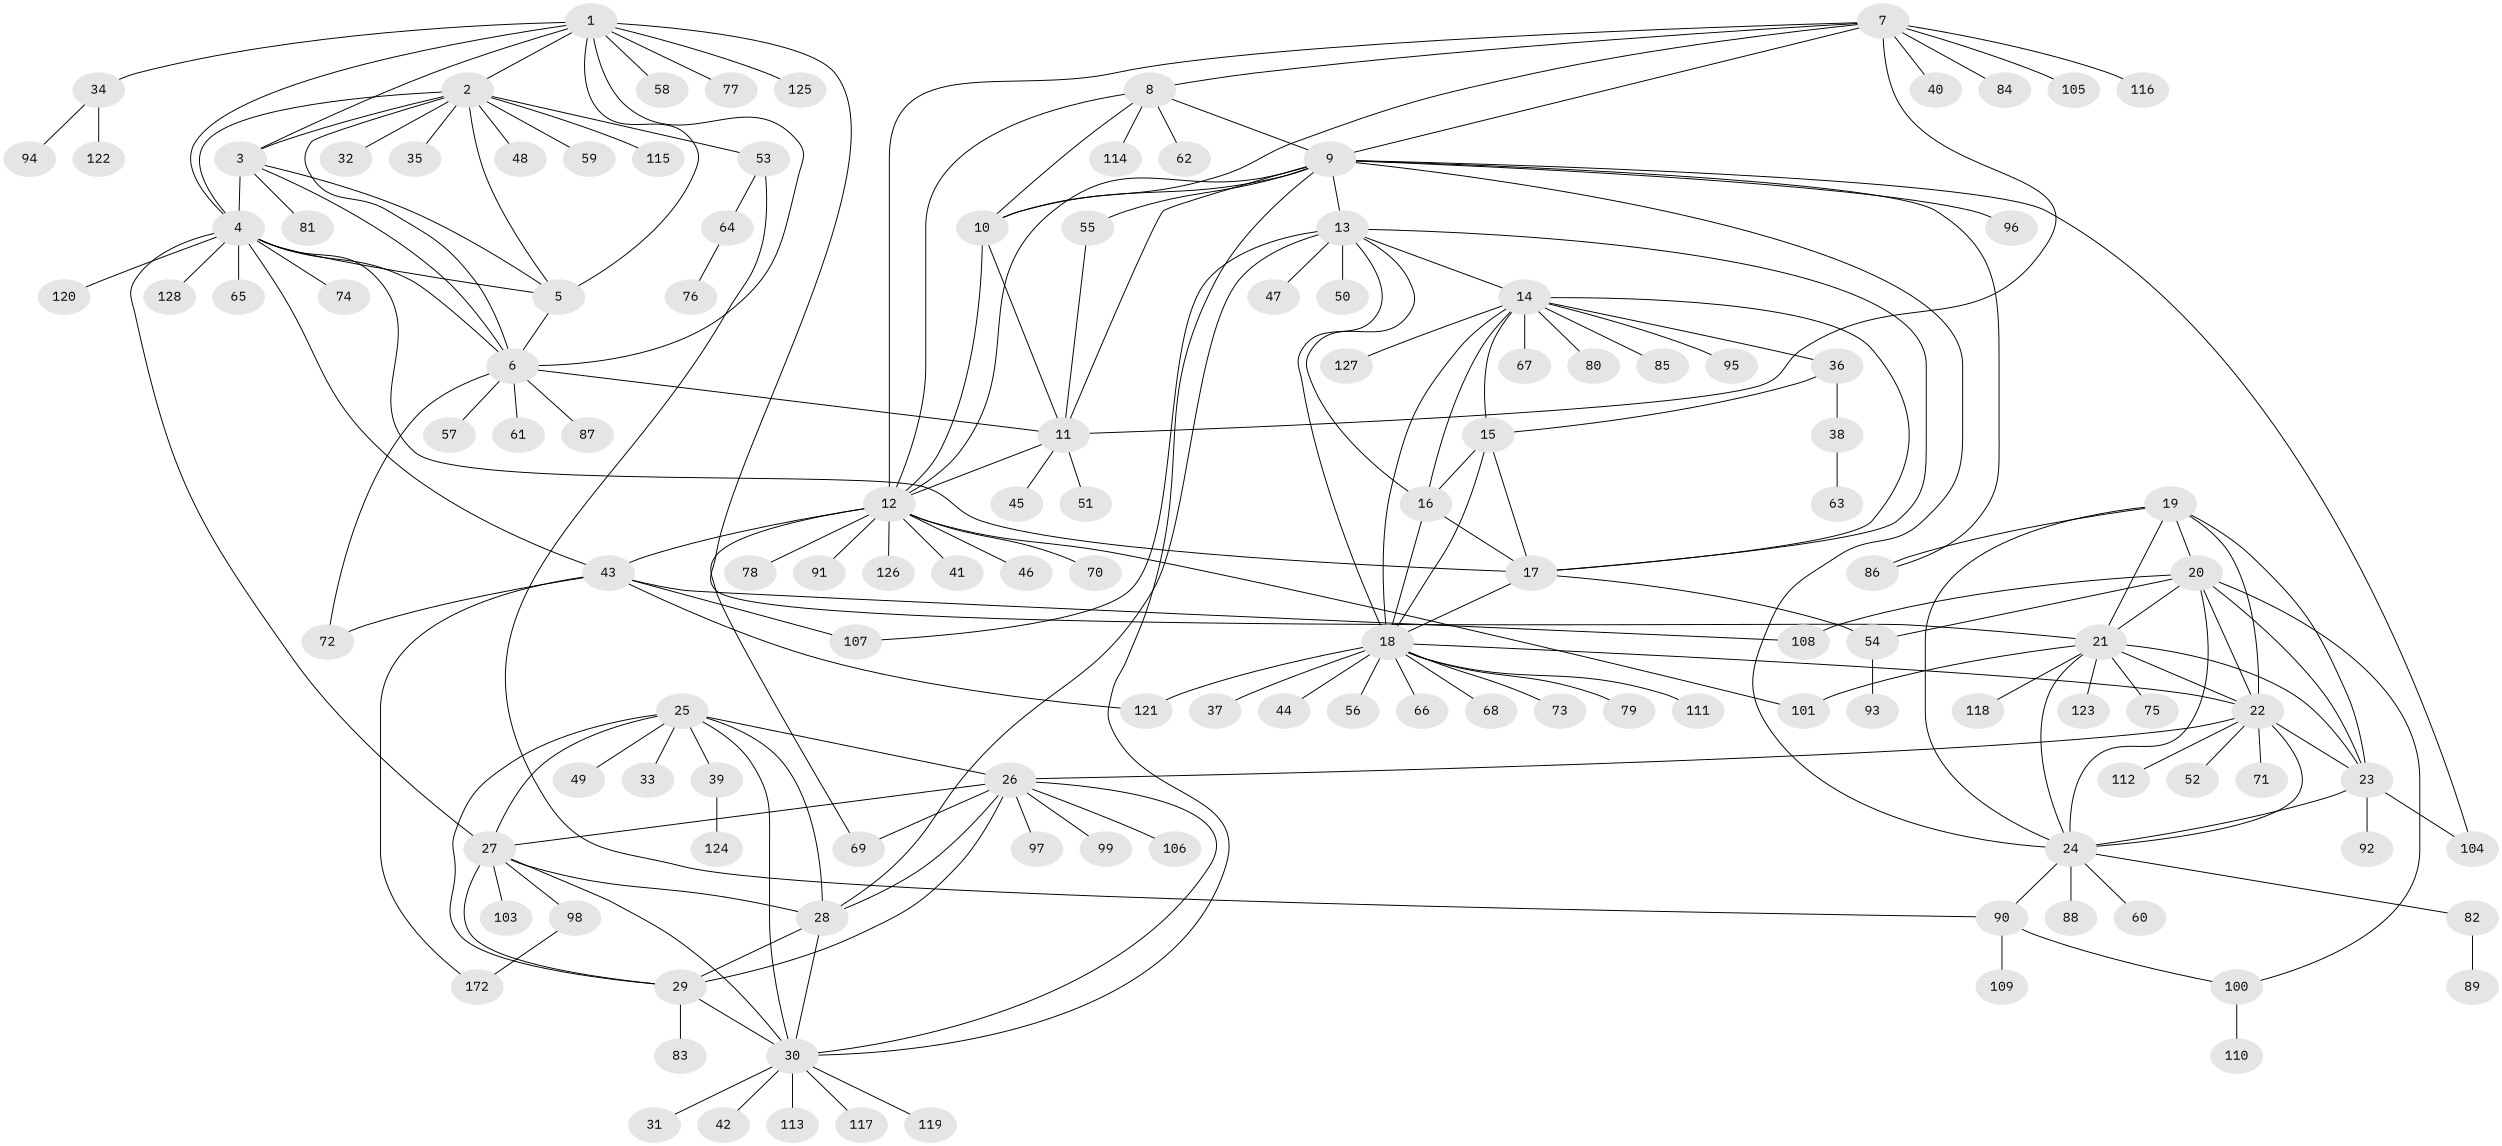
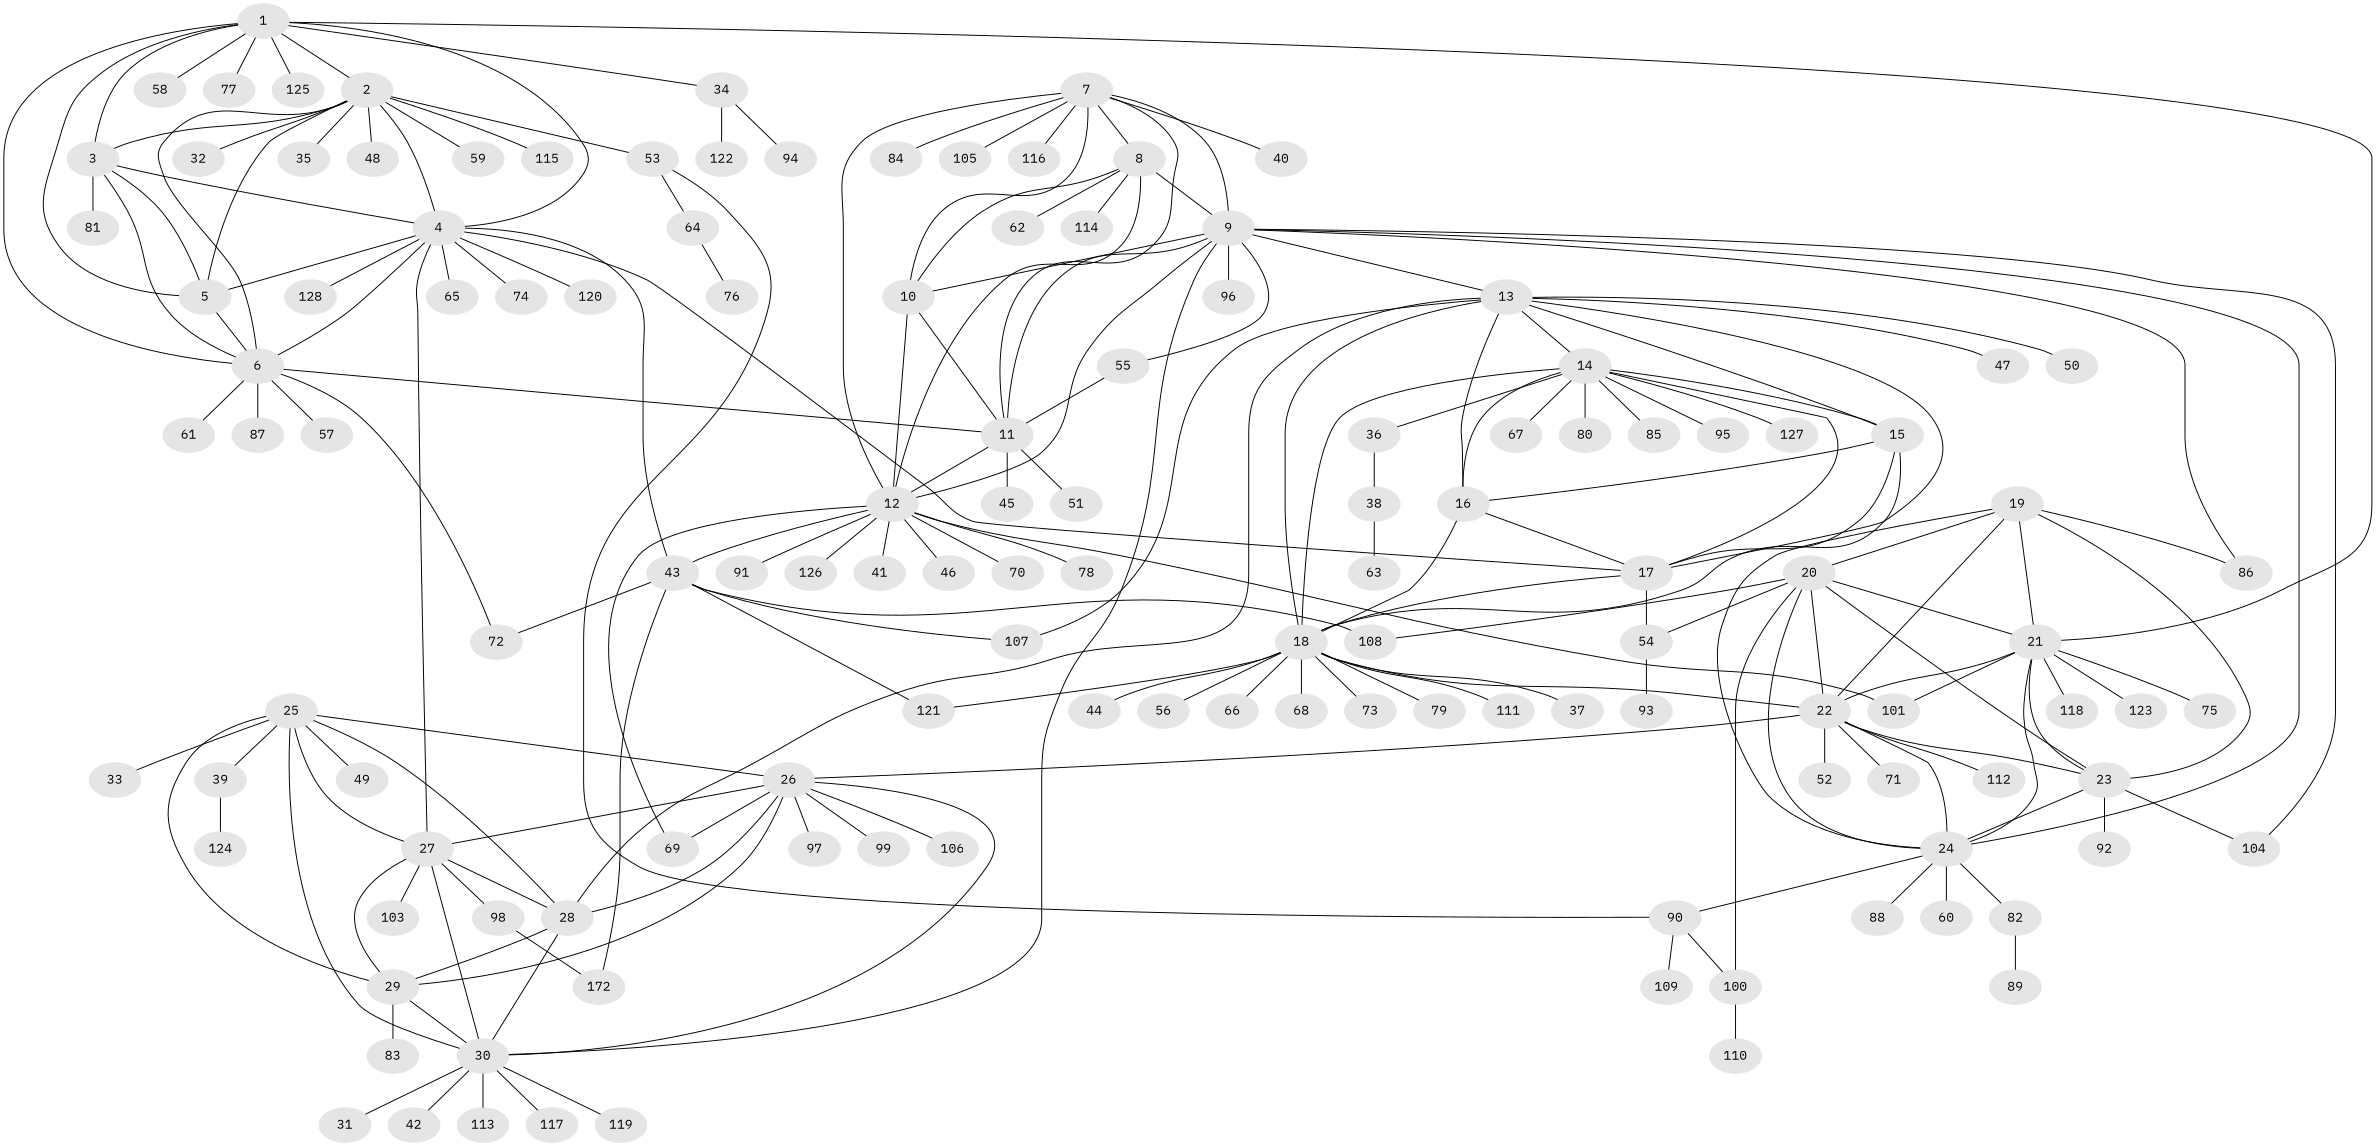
(1667, 412) -> (1704, 363)
